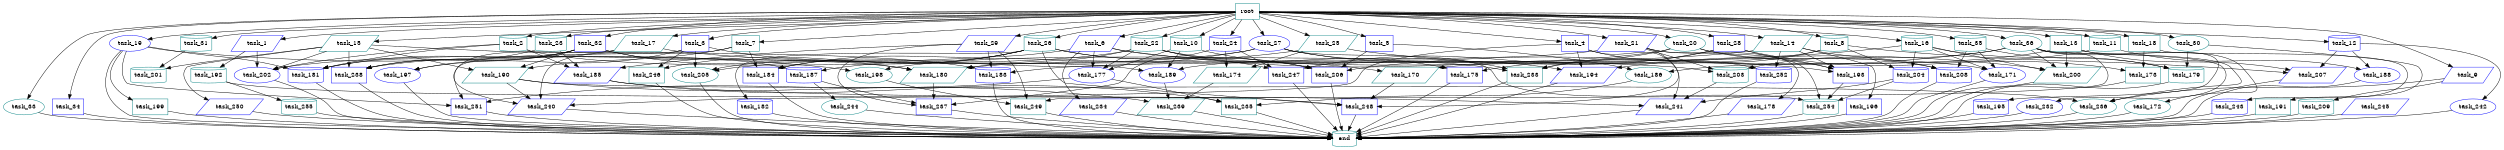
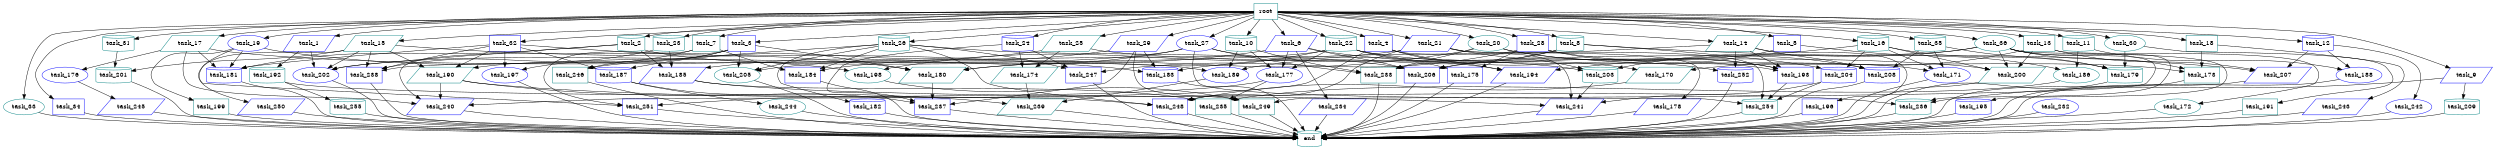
(2226, 73) -> (2095, 59)
none -> (65, 75)
(2094, 107) -> (1913, 107)
(2230, 107) -> (2336, 107)
(689, 132) -> (707, 133)
